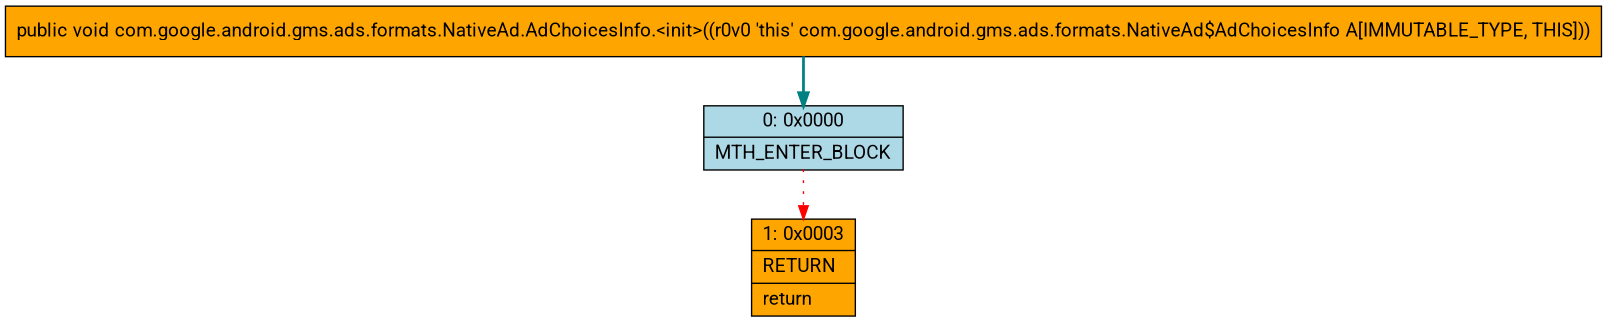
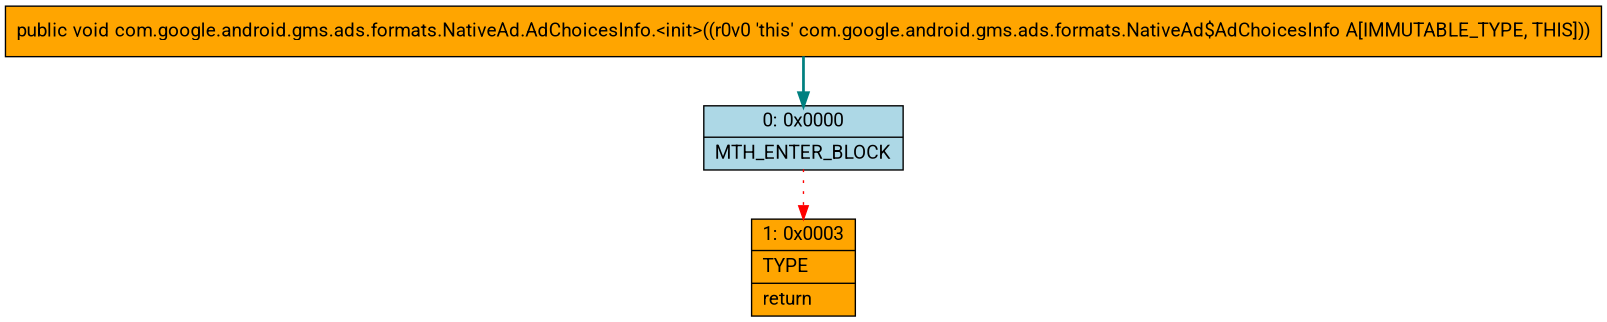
(799, 266) -> (786, 266)
